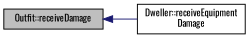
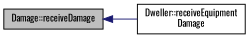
(53, 19) -> (53, 19)
